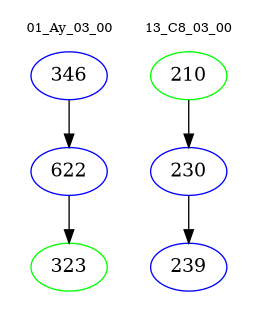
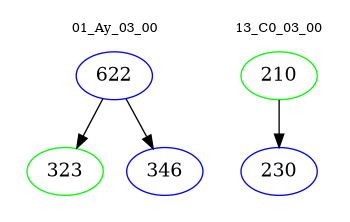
(189, 29) -> (279, 29)
(69, 117) -> (136, 118)
(189, 267) -> none
